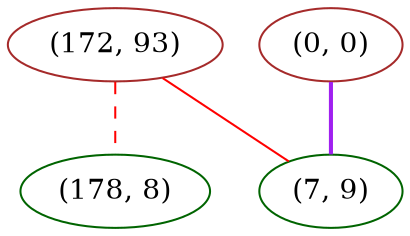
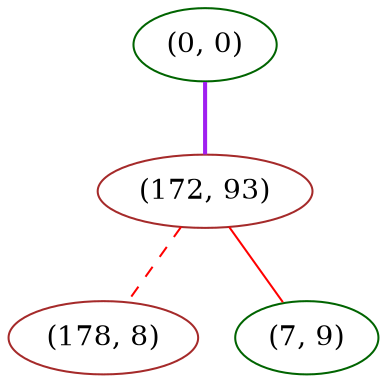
(331, 45) -> (205, 45)
(331, 118) -> (205, 118)
(115, 191) -> (103, 338)
